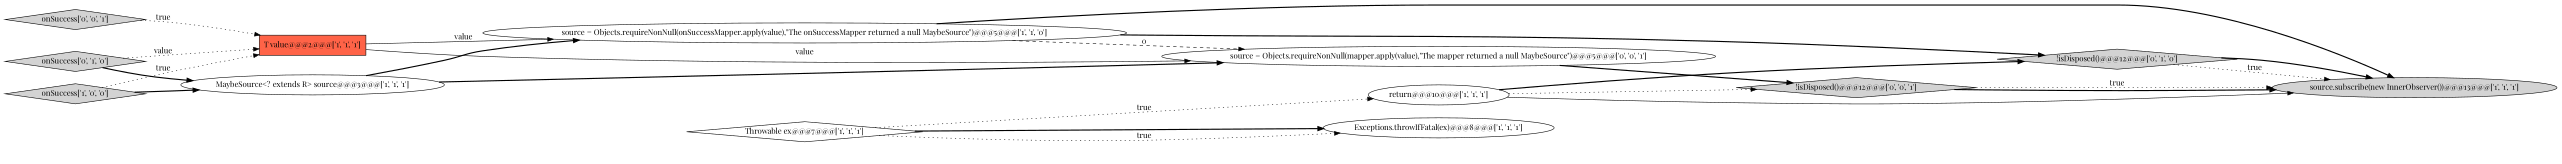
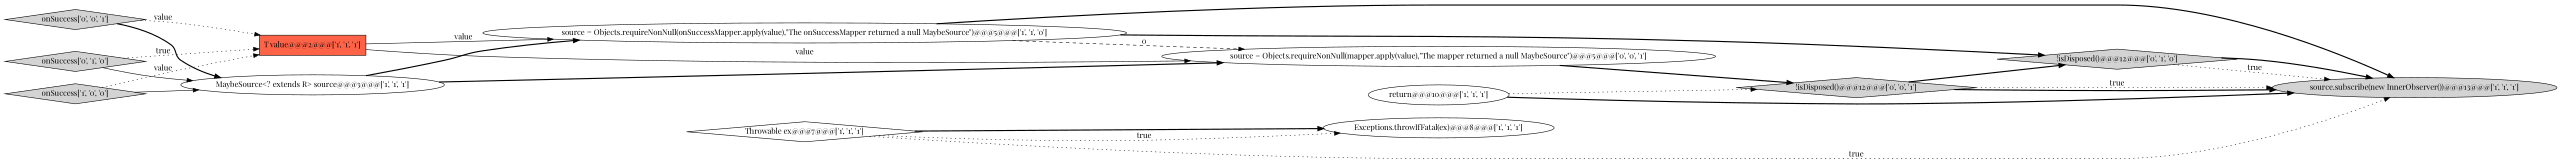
(163, 18) -> (163, 18)
none -> (170, 44)
(163, 51) -> (163, 51)
(163, 68) -> (163, 68)
(1758, 71) -> (1984, 74)
(140, 75) -> (140, 75)
(164, 91) -> (164, 91)
(1898, 104) -> (1898, 104)
(1121, 113) -> (1631, 159)
